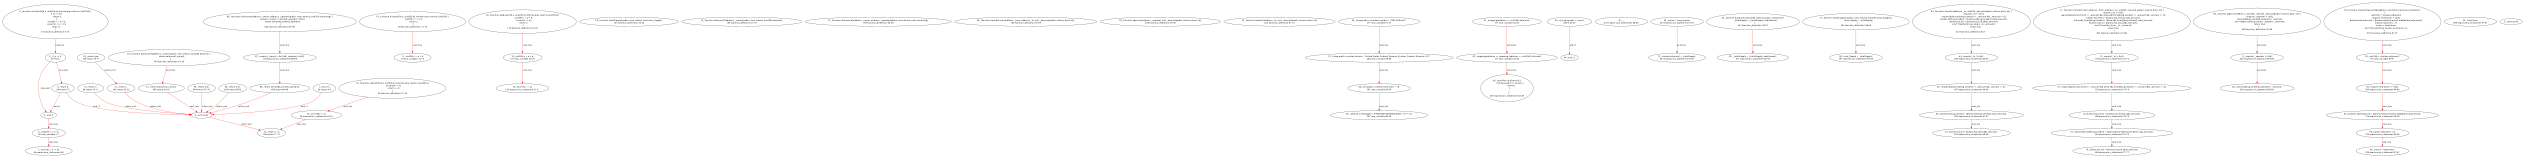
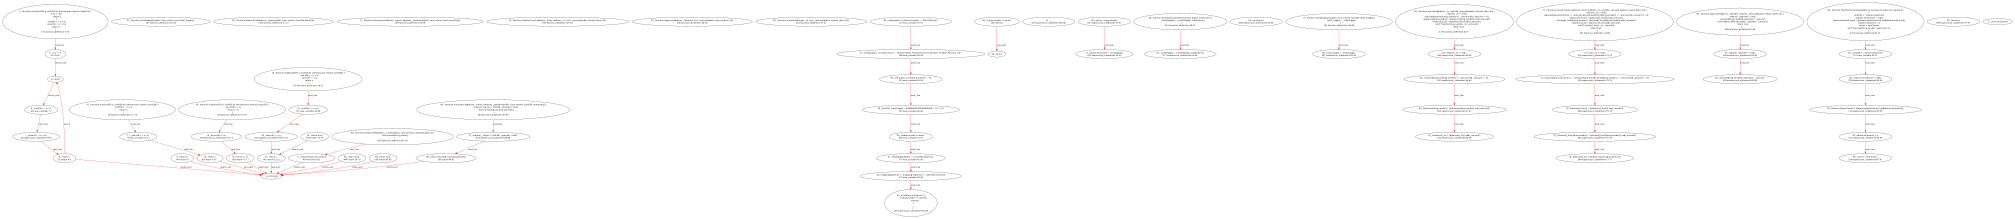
none -> (1256, 22)
(2470, 22) -> (1953, 22)
(2511, 22) -> (1998, 22)
(1573, 45) -> (1002, 45)
(2112, 58) -> (1595, 54)
(527, 70) -> (295, 124)
(59, 72) -> none
(46, 88) -> (61, 63)
(56, 102) -> (63, 118)
(96, 106) -> (226, 167)
(131, 106) -> (249, 167)
(156, 106) -> (276, 167)
(194, 106) -> (300, 167)
(304, 106) -> (186, 167)
(53, 124) -> (54, 95)
(234, 124) -> (256, 167)
(301, 124) -> (236, 149)
none -> (911, 137)
(2387, 142) -> (1870, 149)
none -> (174, 147)
none -> (271, 147)
none -> (49, 148)
